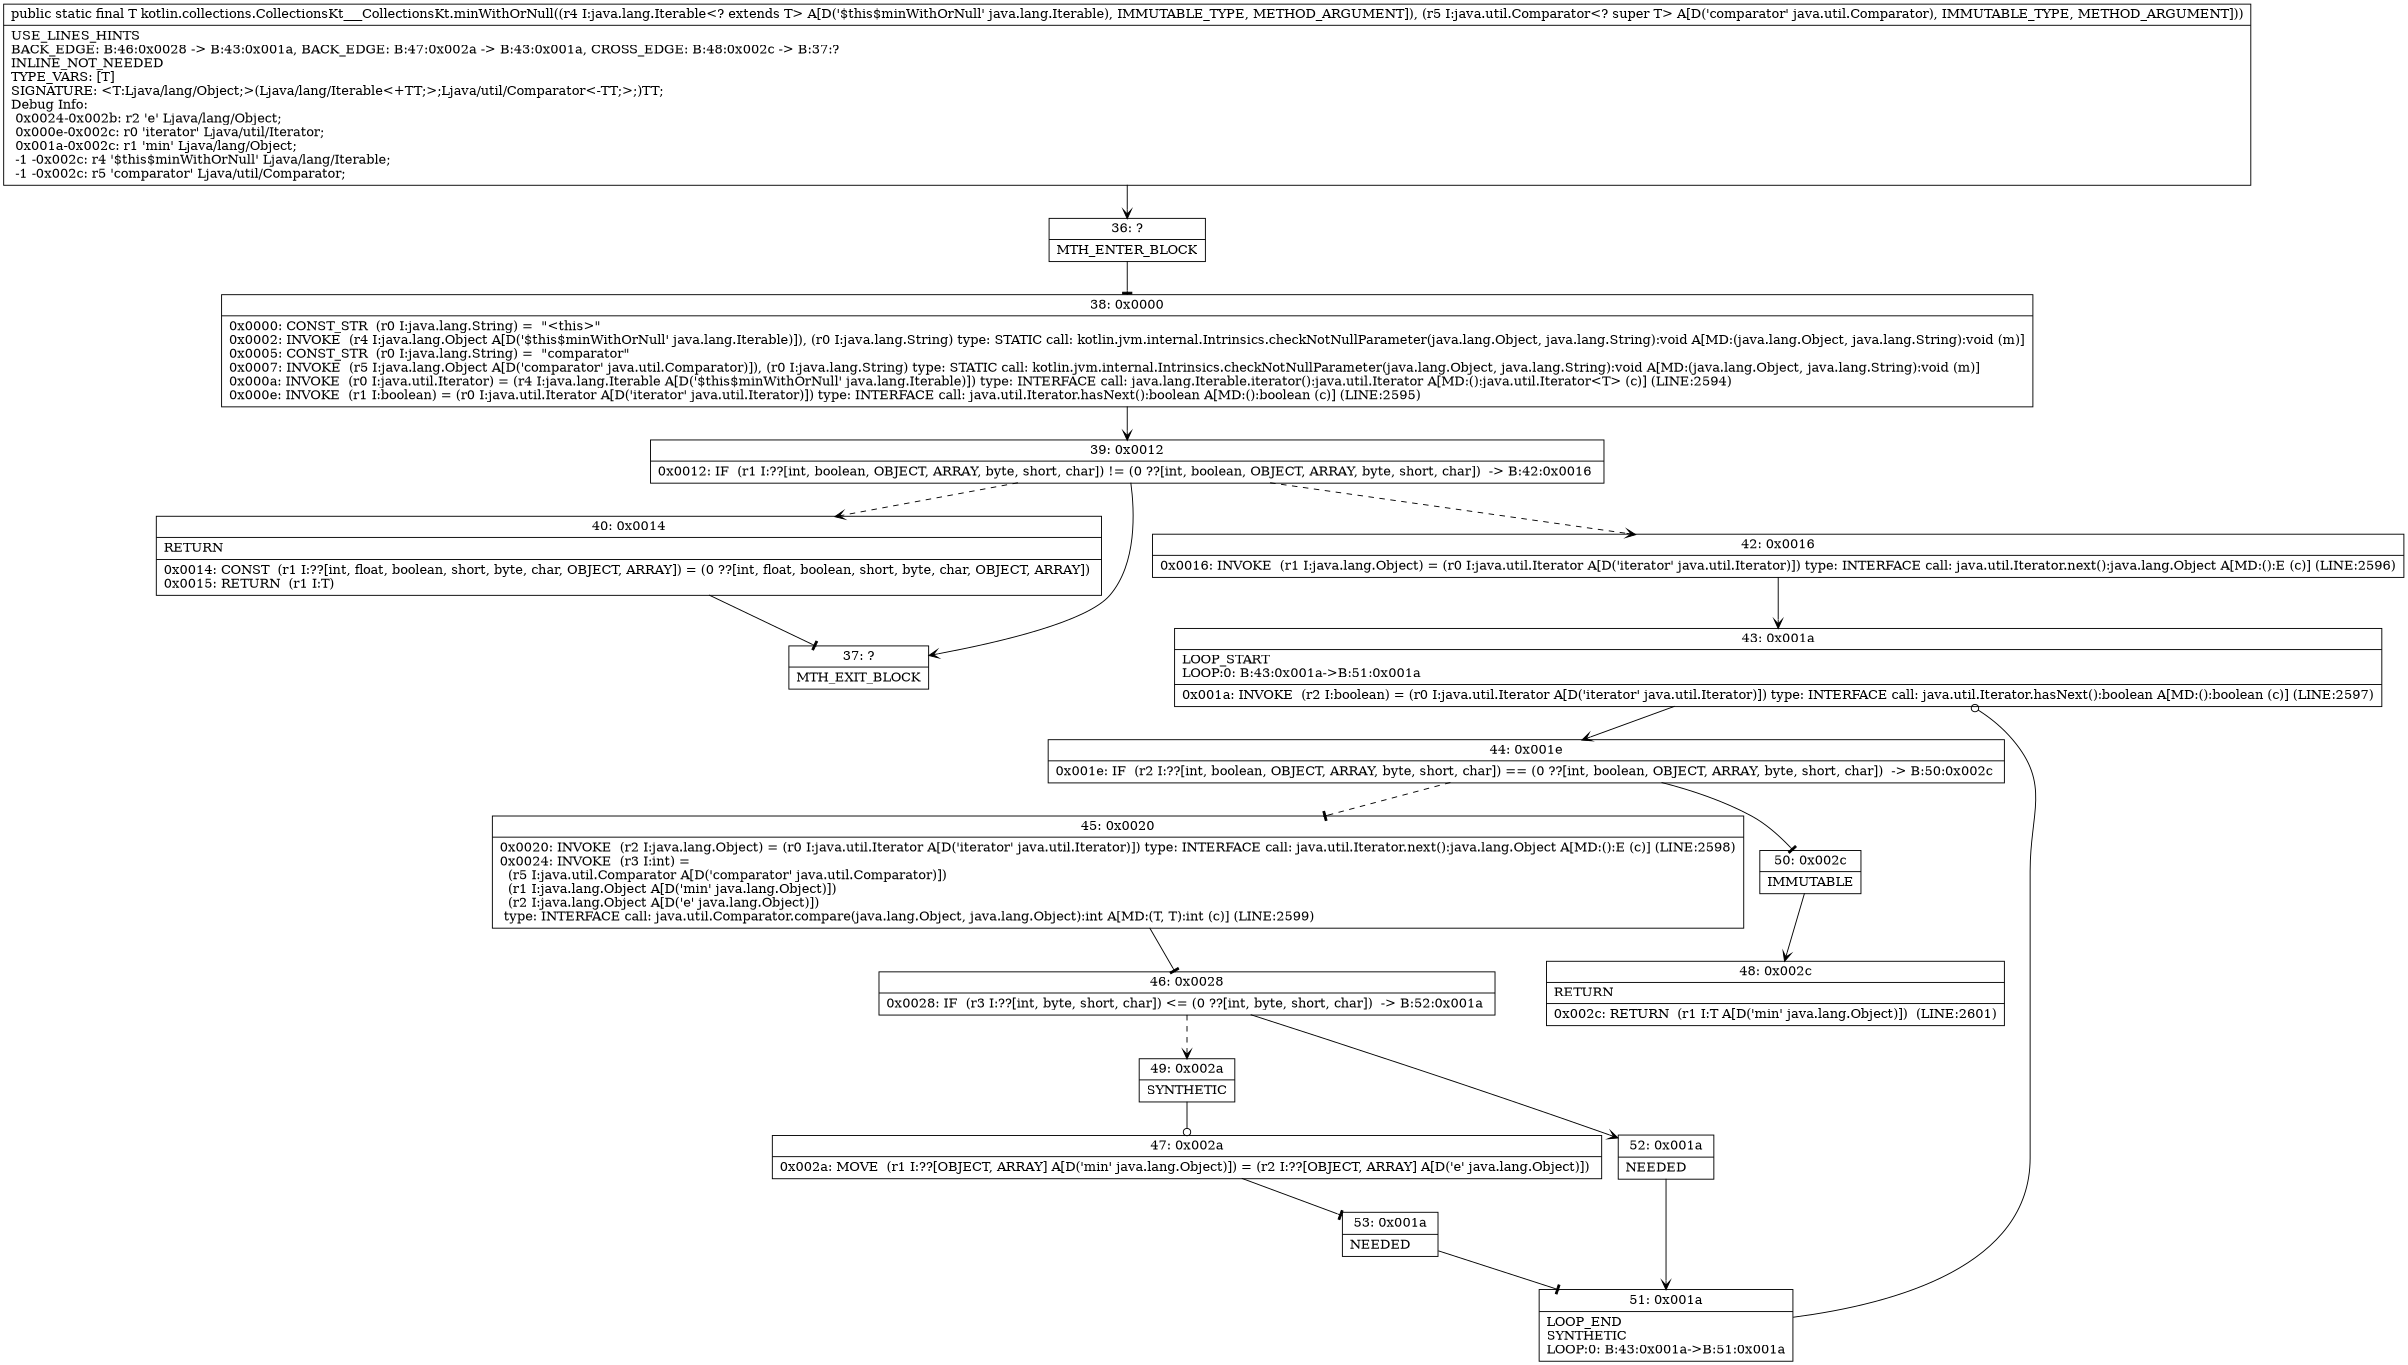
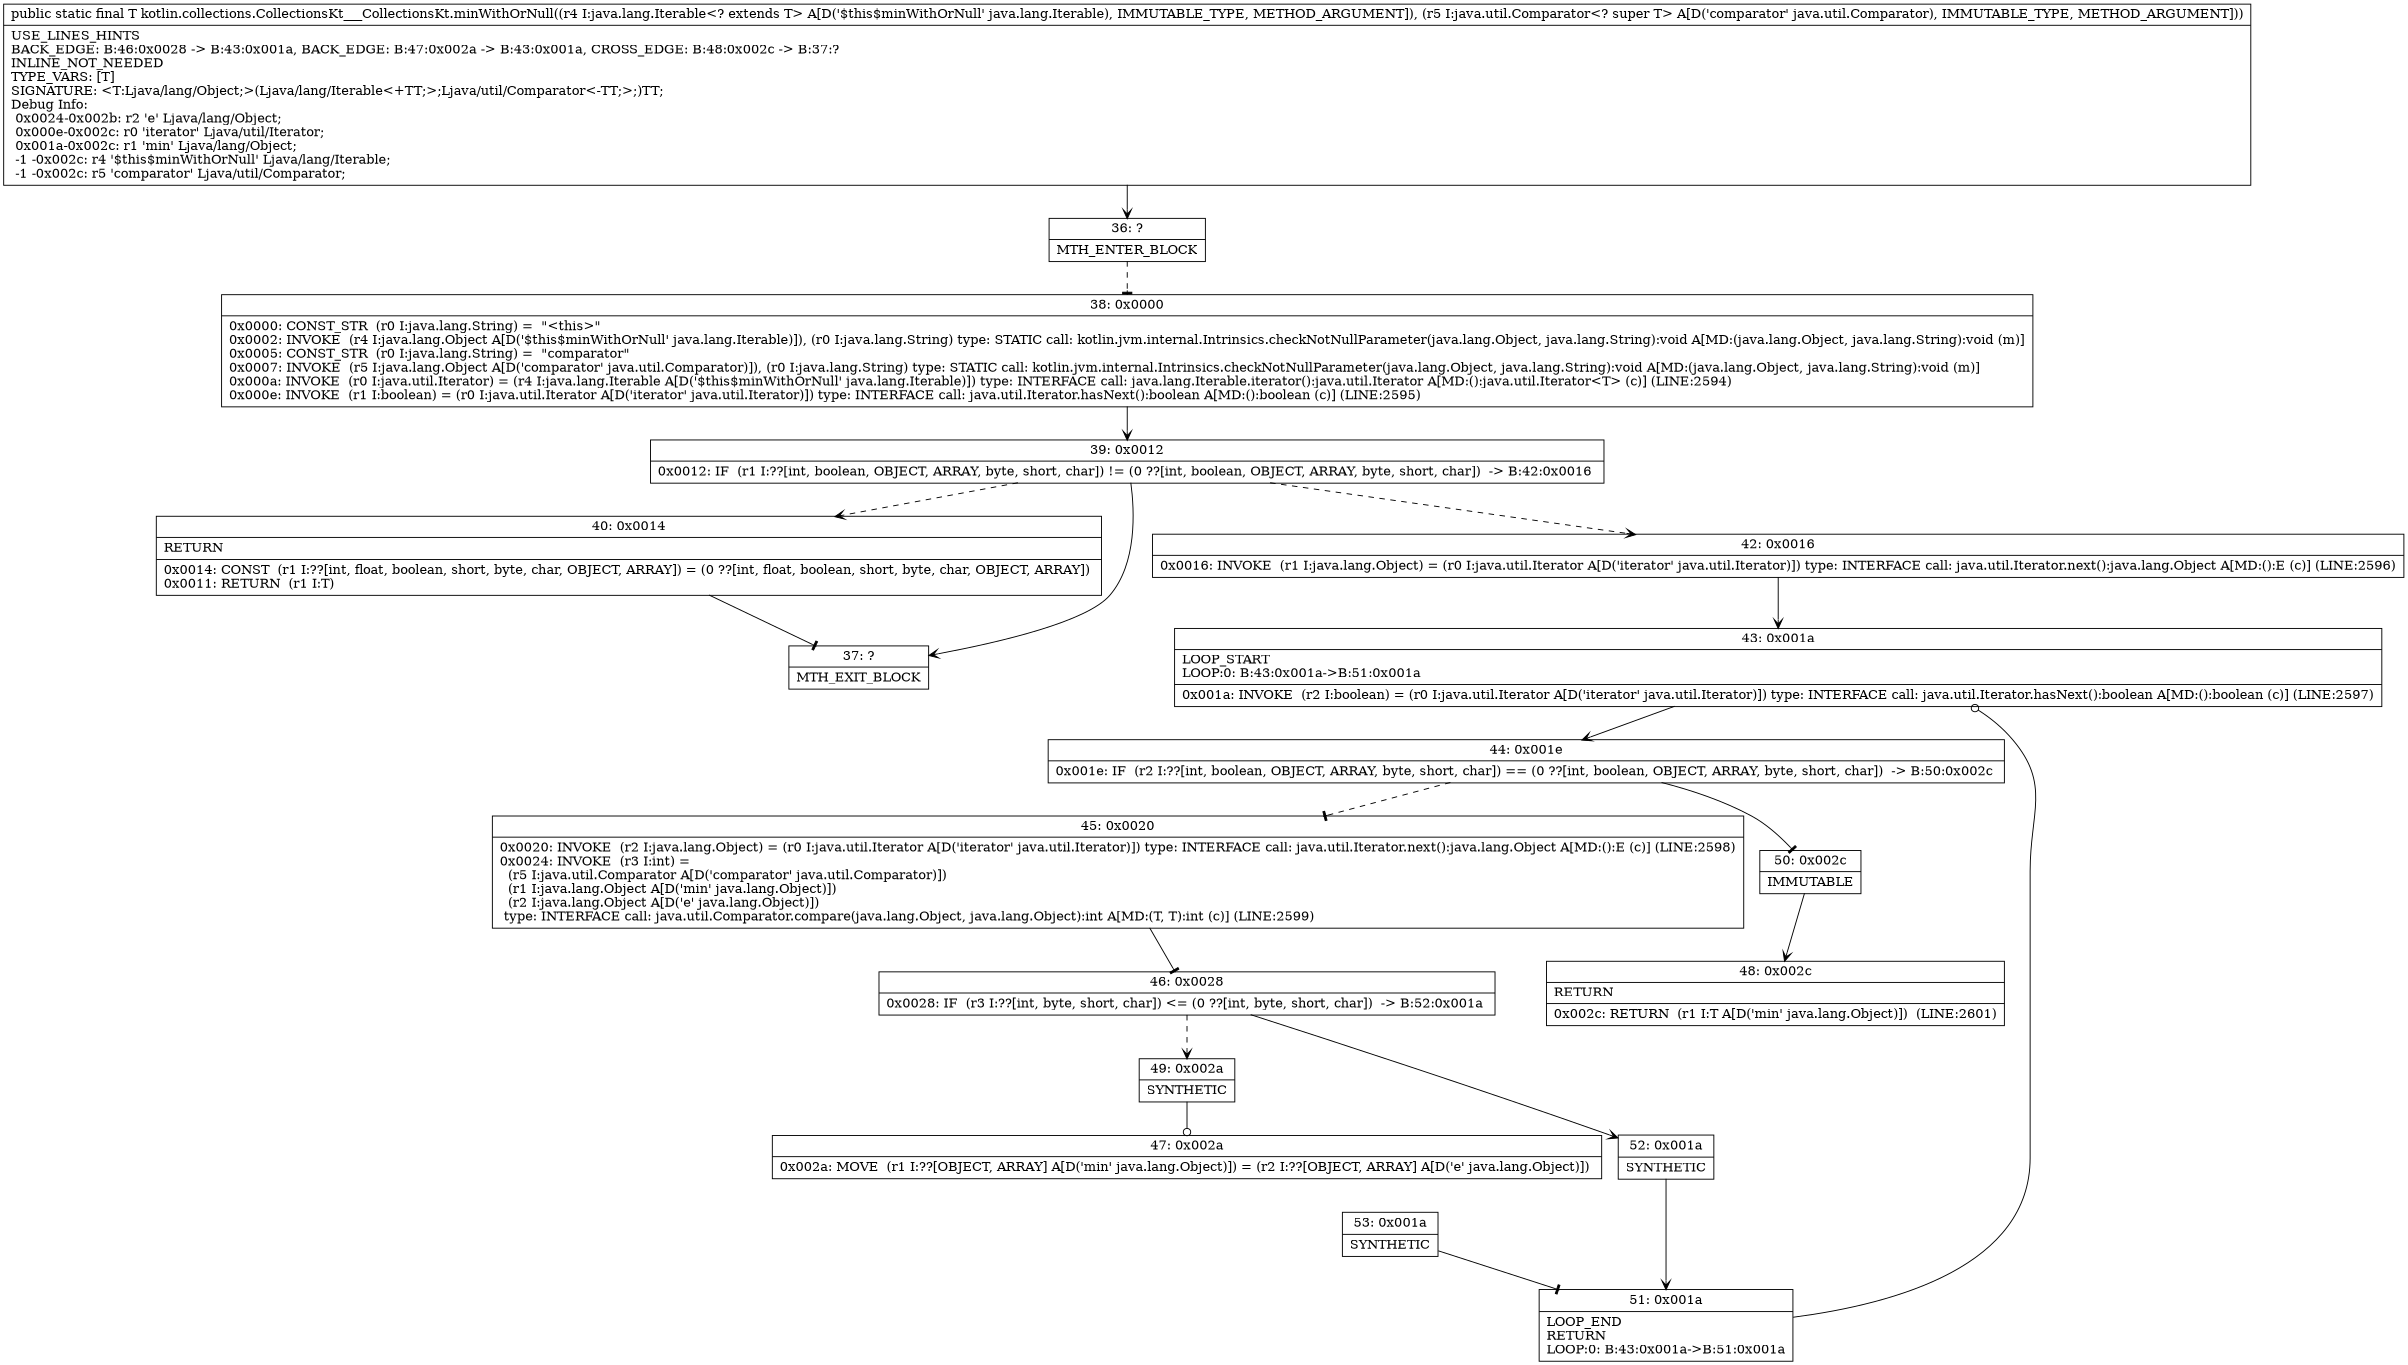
(1127, 276) -> (1127, 276)
(251, 584) -> (251, 584)
(1656, 1168) -> (1666, 1168)
(1290, 1196) -> none
(1381, 1245) -> (1390, 1245)
(1587, 1336) -> (1576, 1336)
